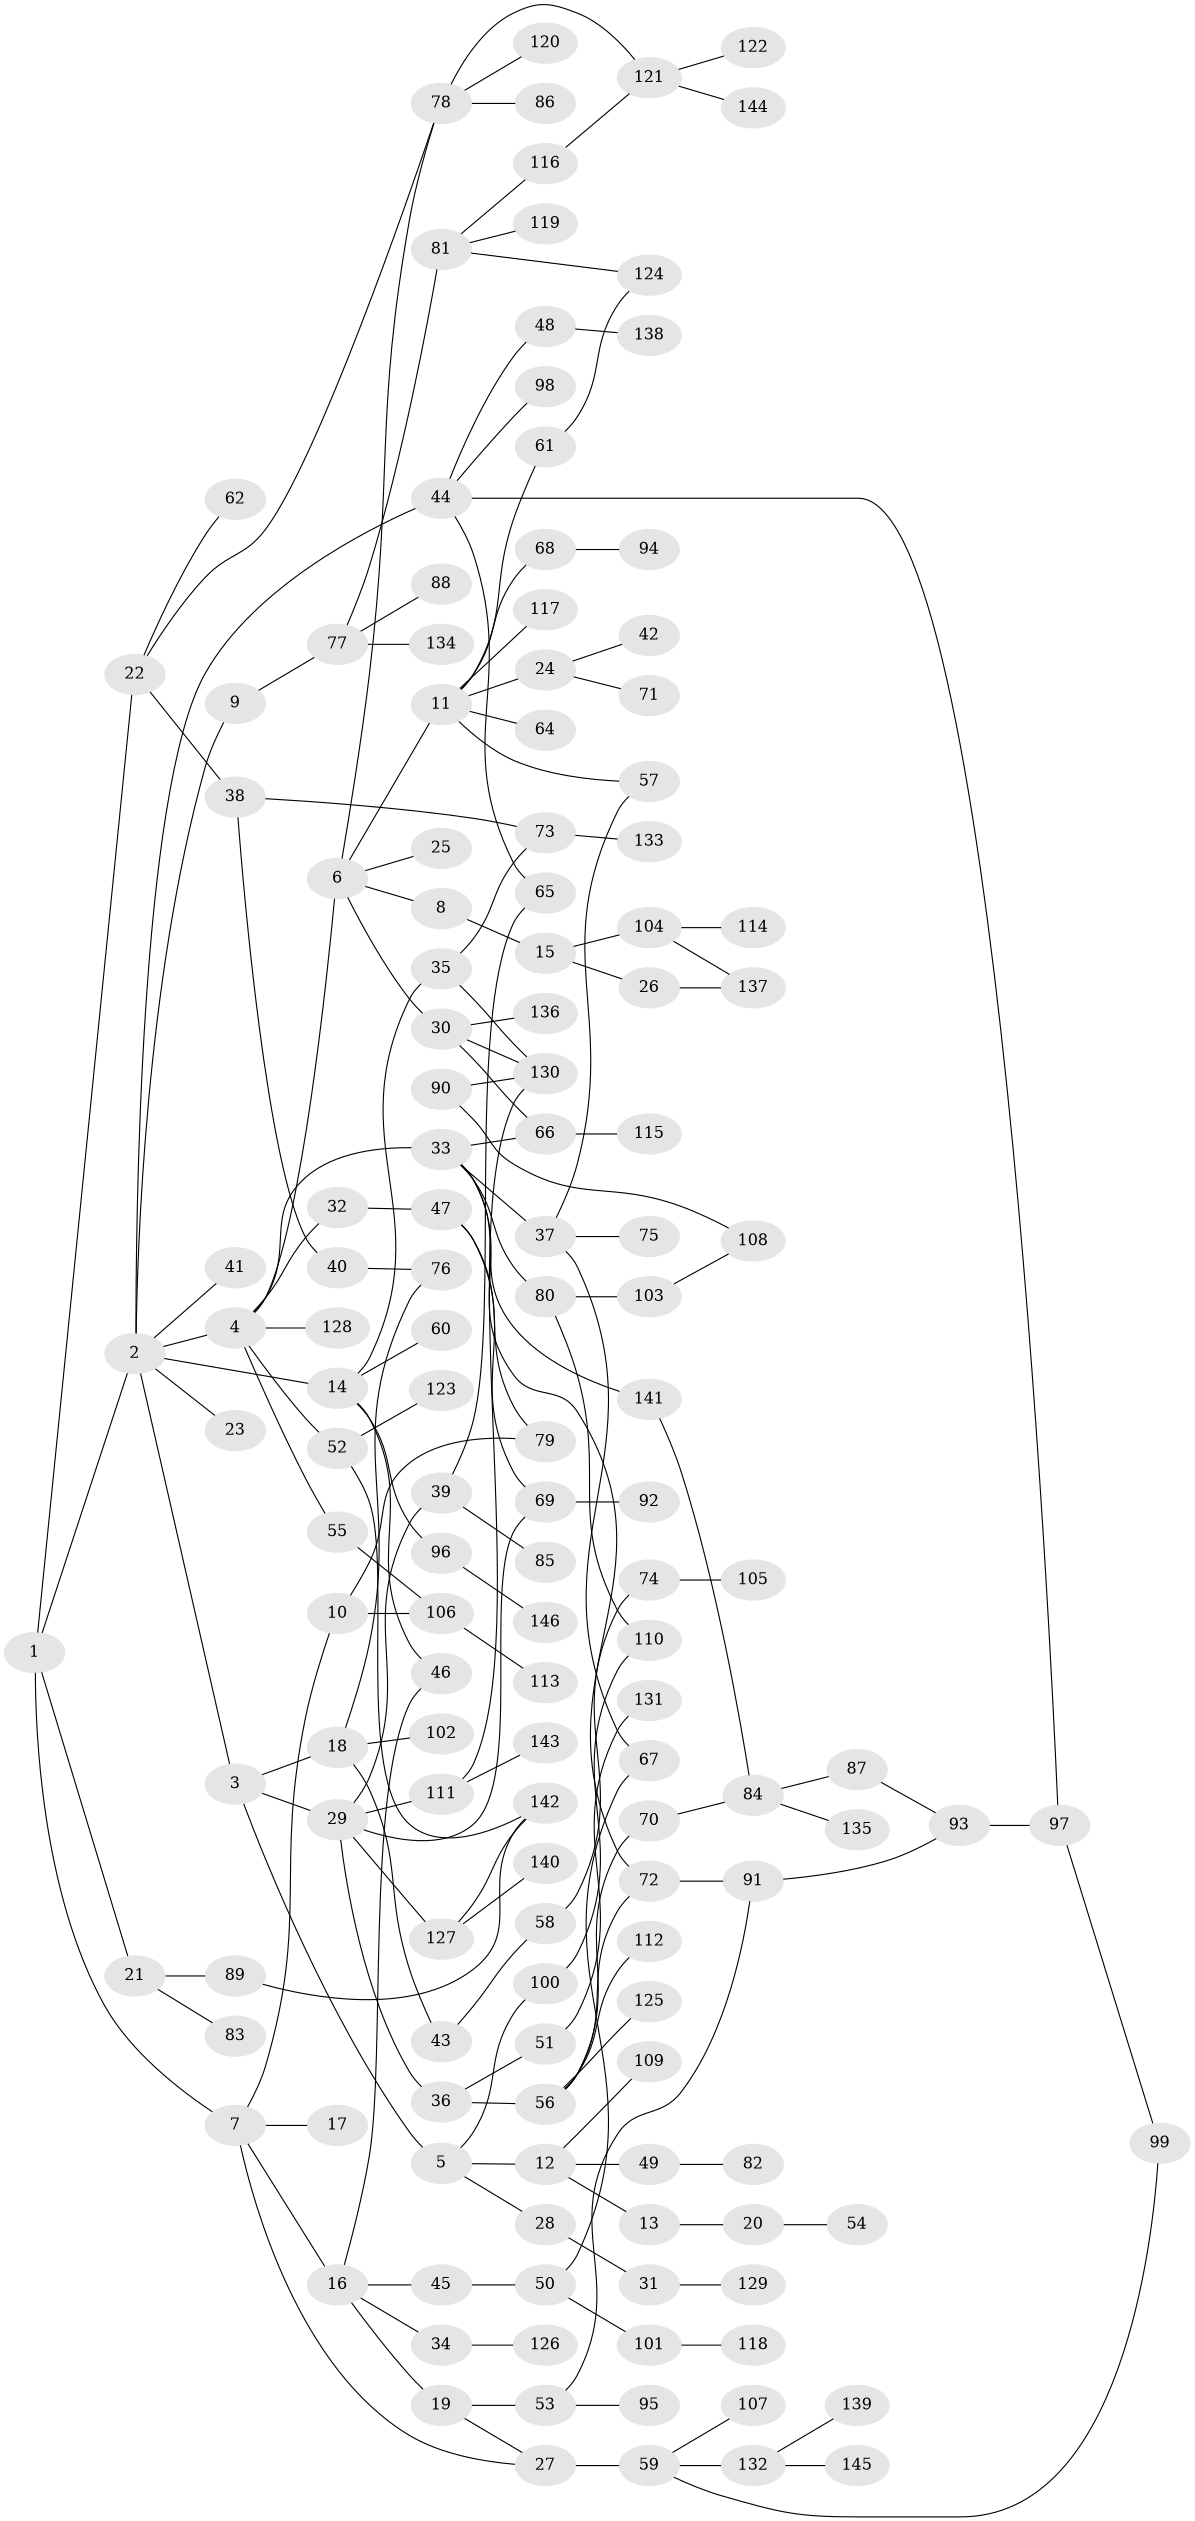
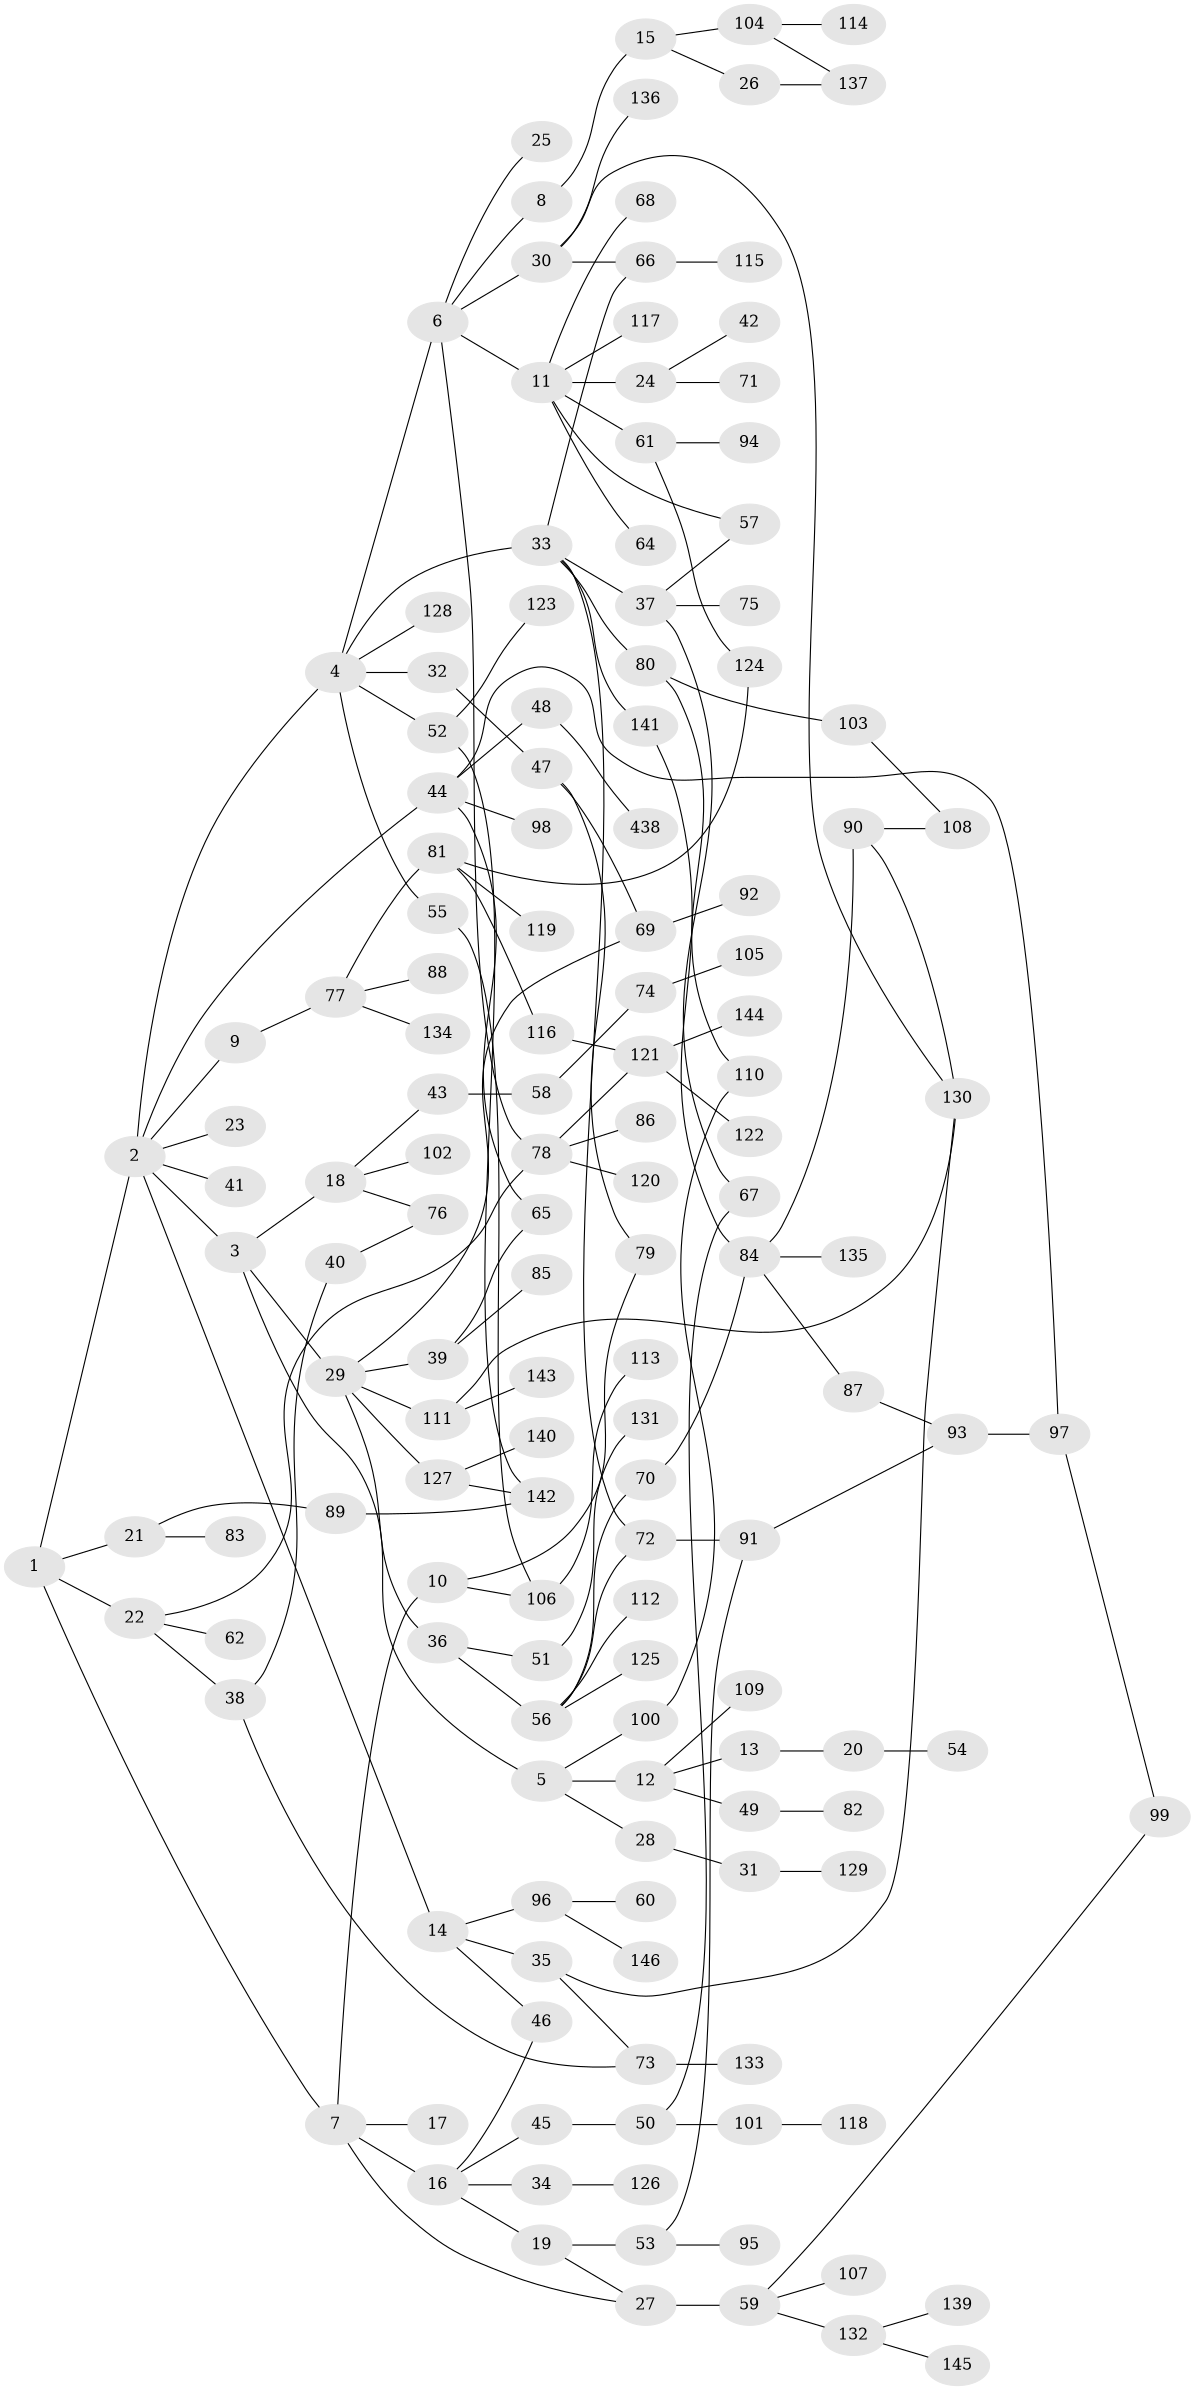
(649, 335) -> (646, 829)
(598, 549) -> (698, 443)
none -> (837, 1052)
(395, 1356) -> (594, 1902)
